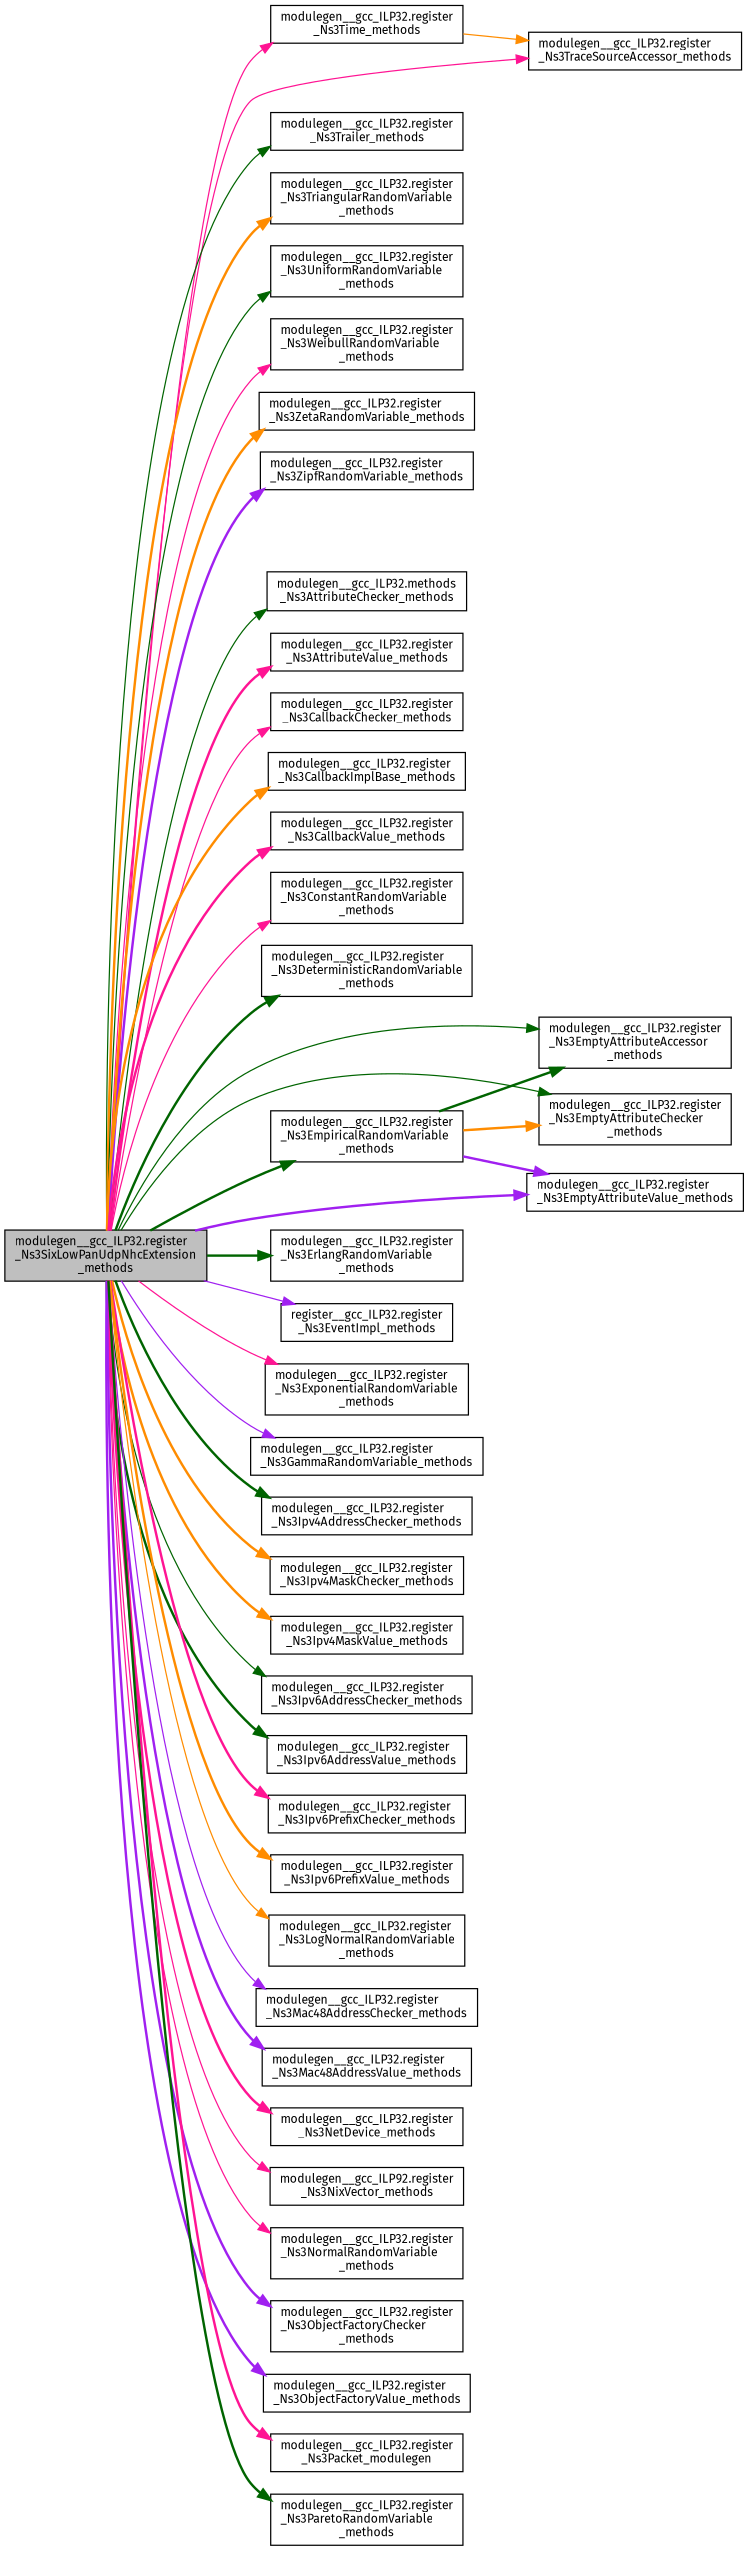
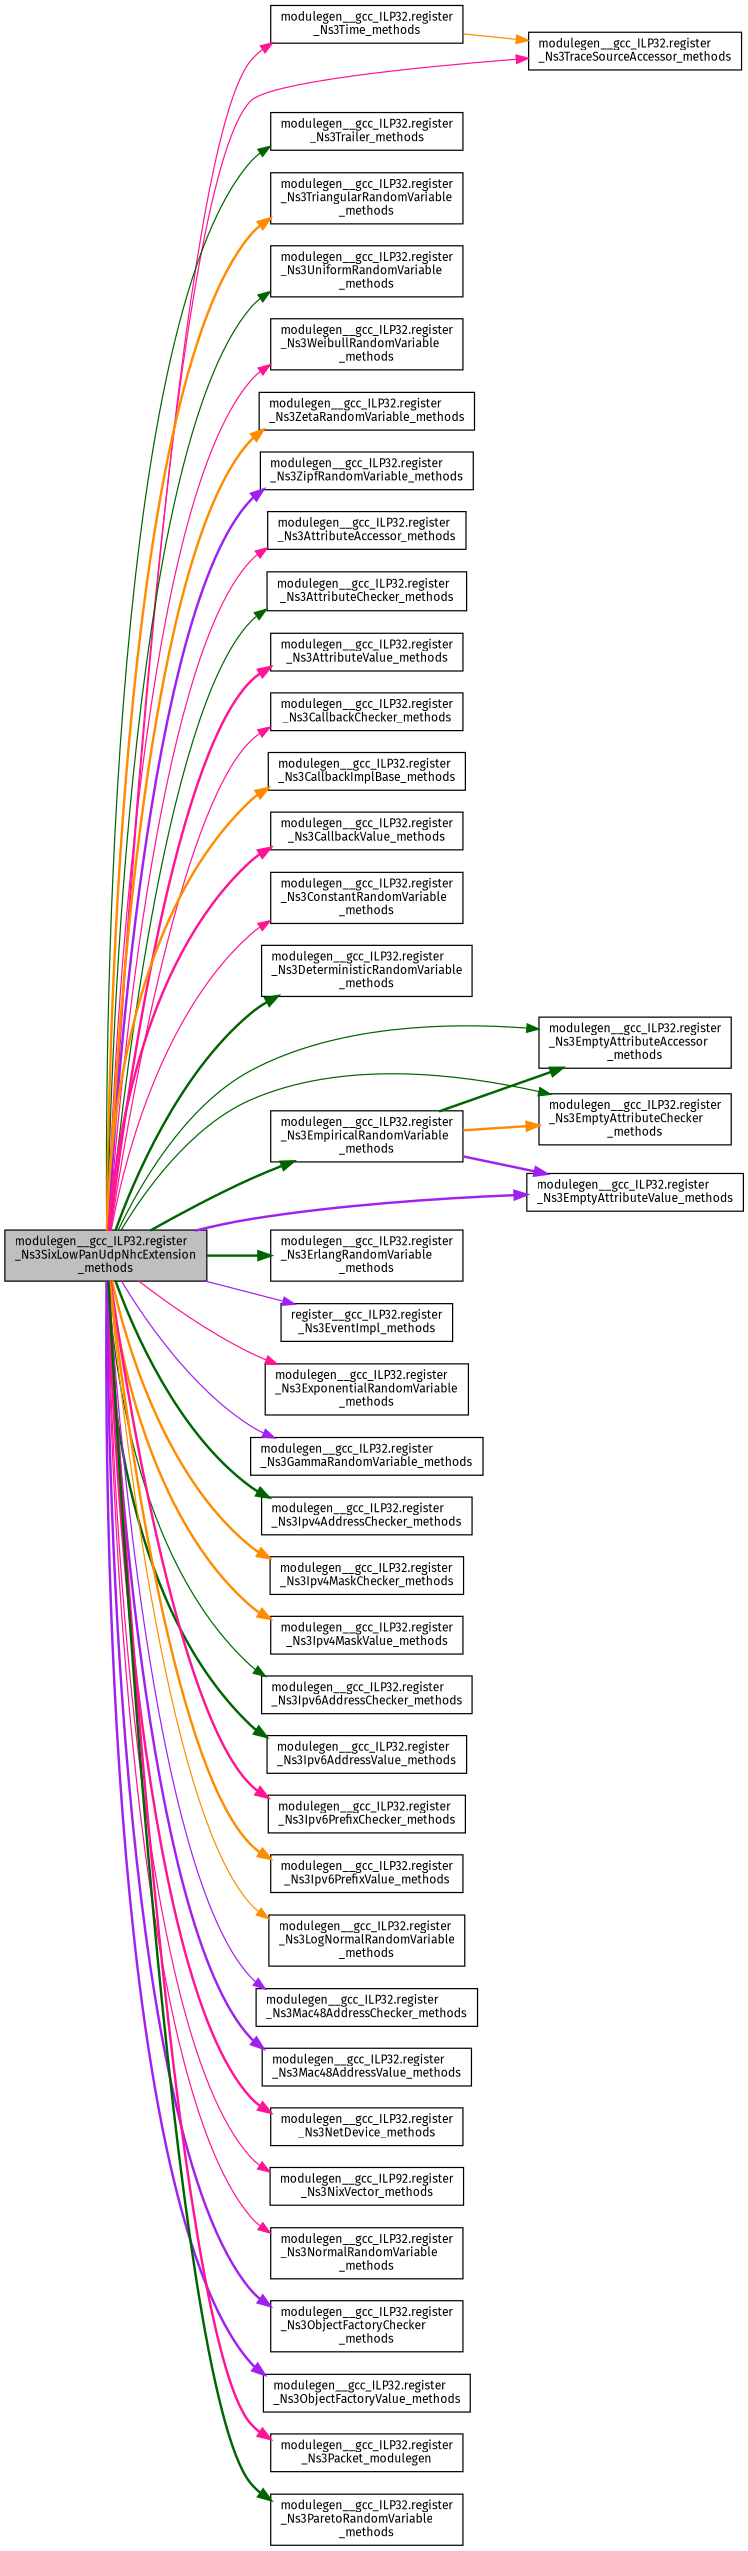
none -> (367, 530)
(367, 591) -> (367, 591)
